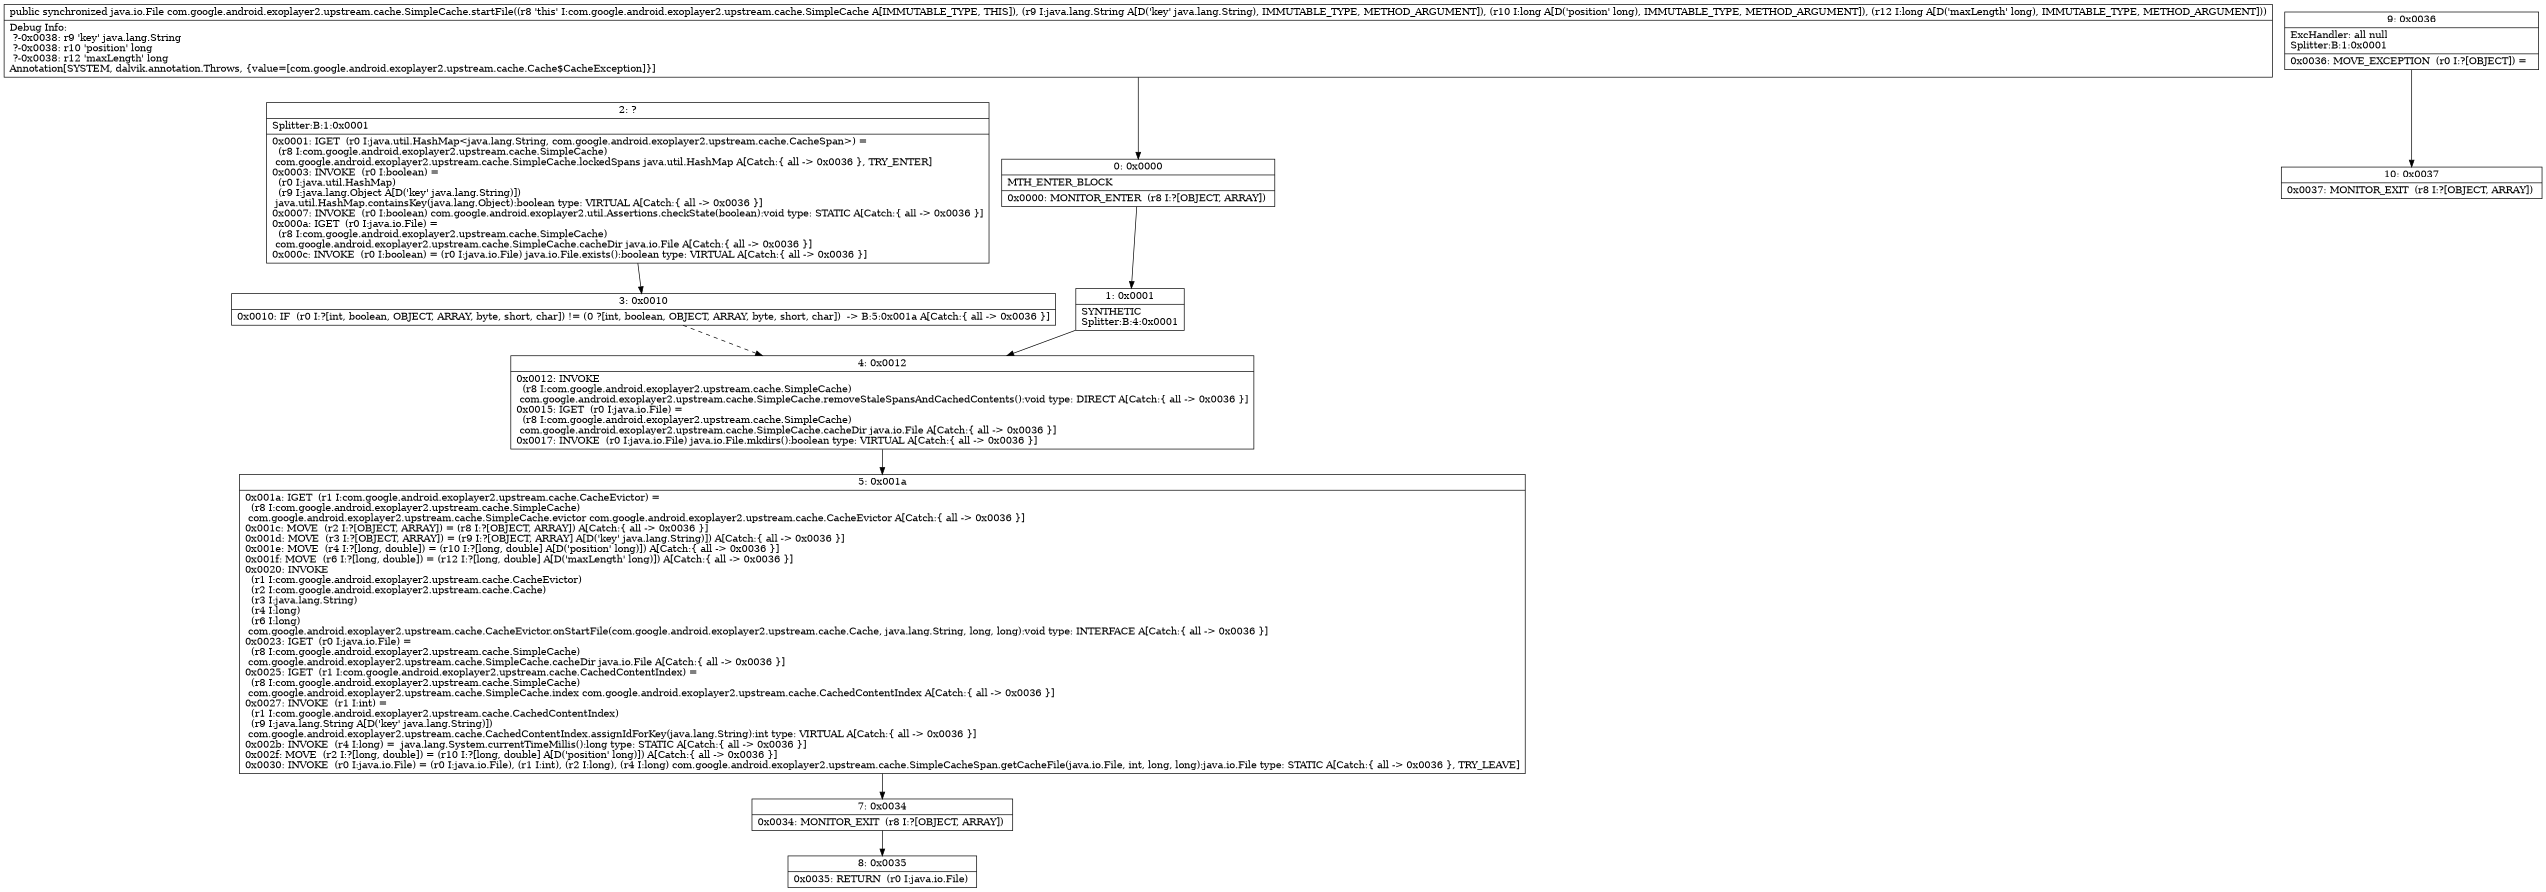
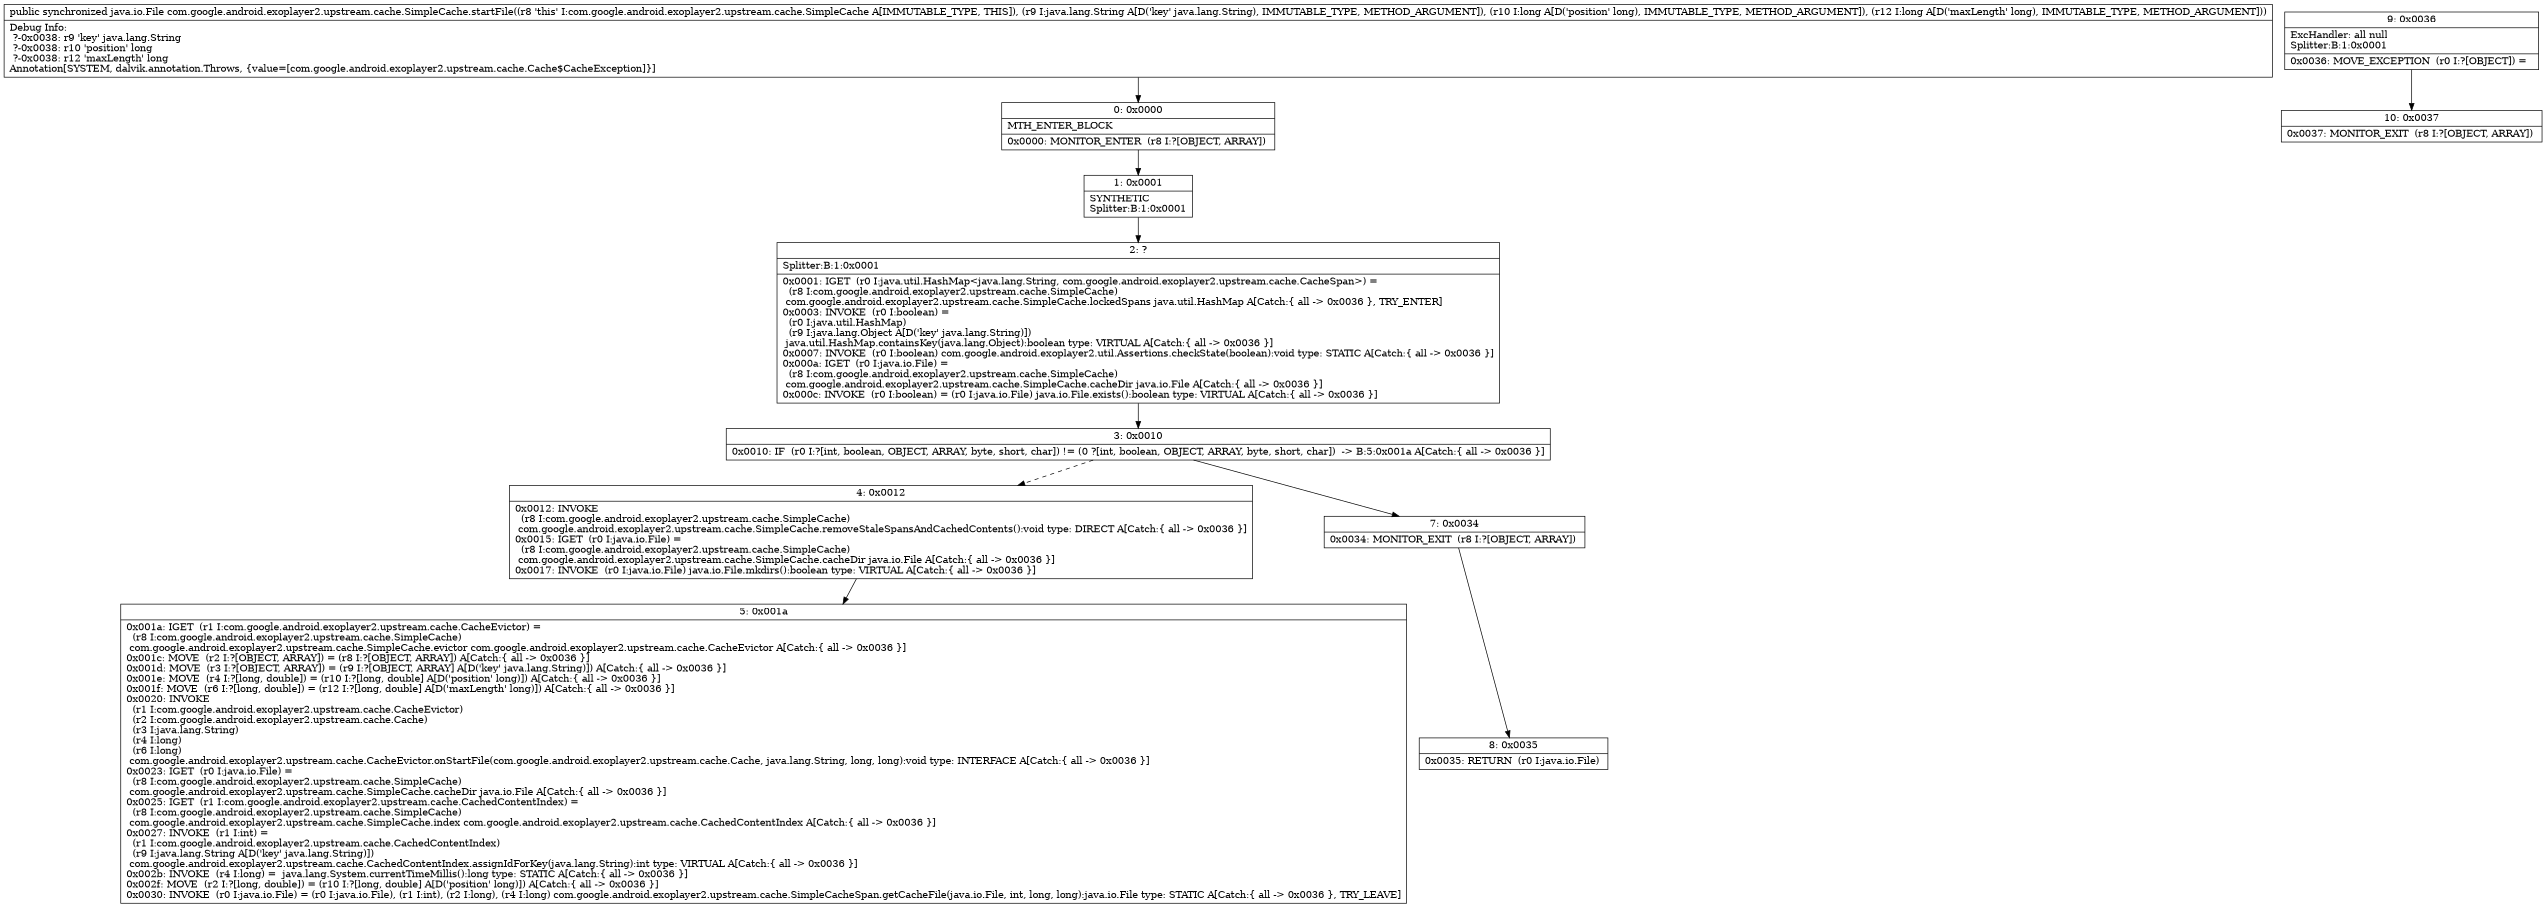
(1130, 322) -> (1138, 209)
(1045, 342) -> (1138, 226)
(882, 783) -> (1293, 487)
